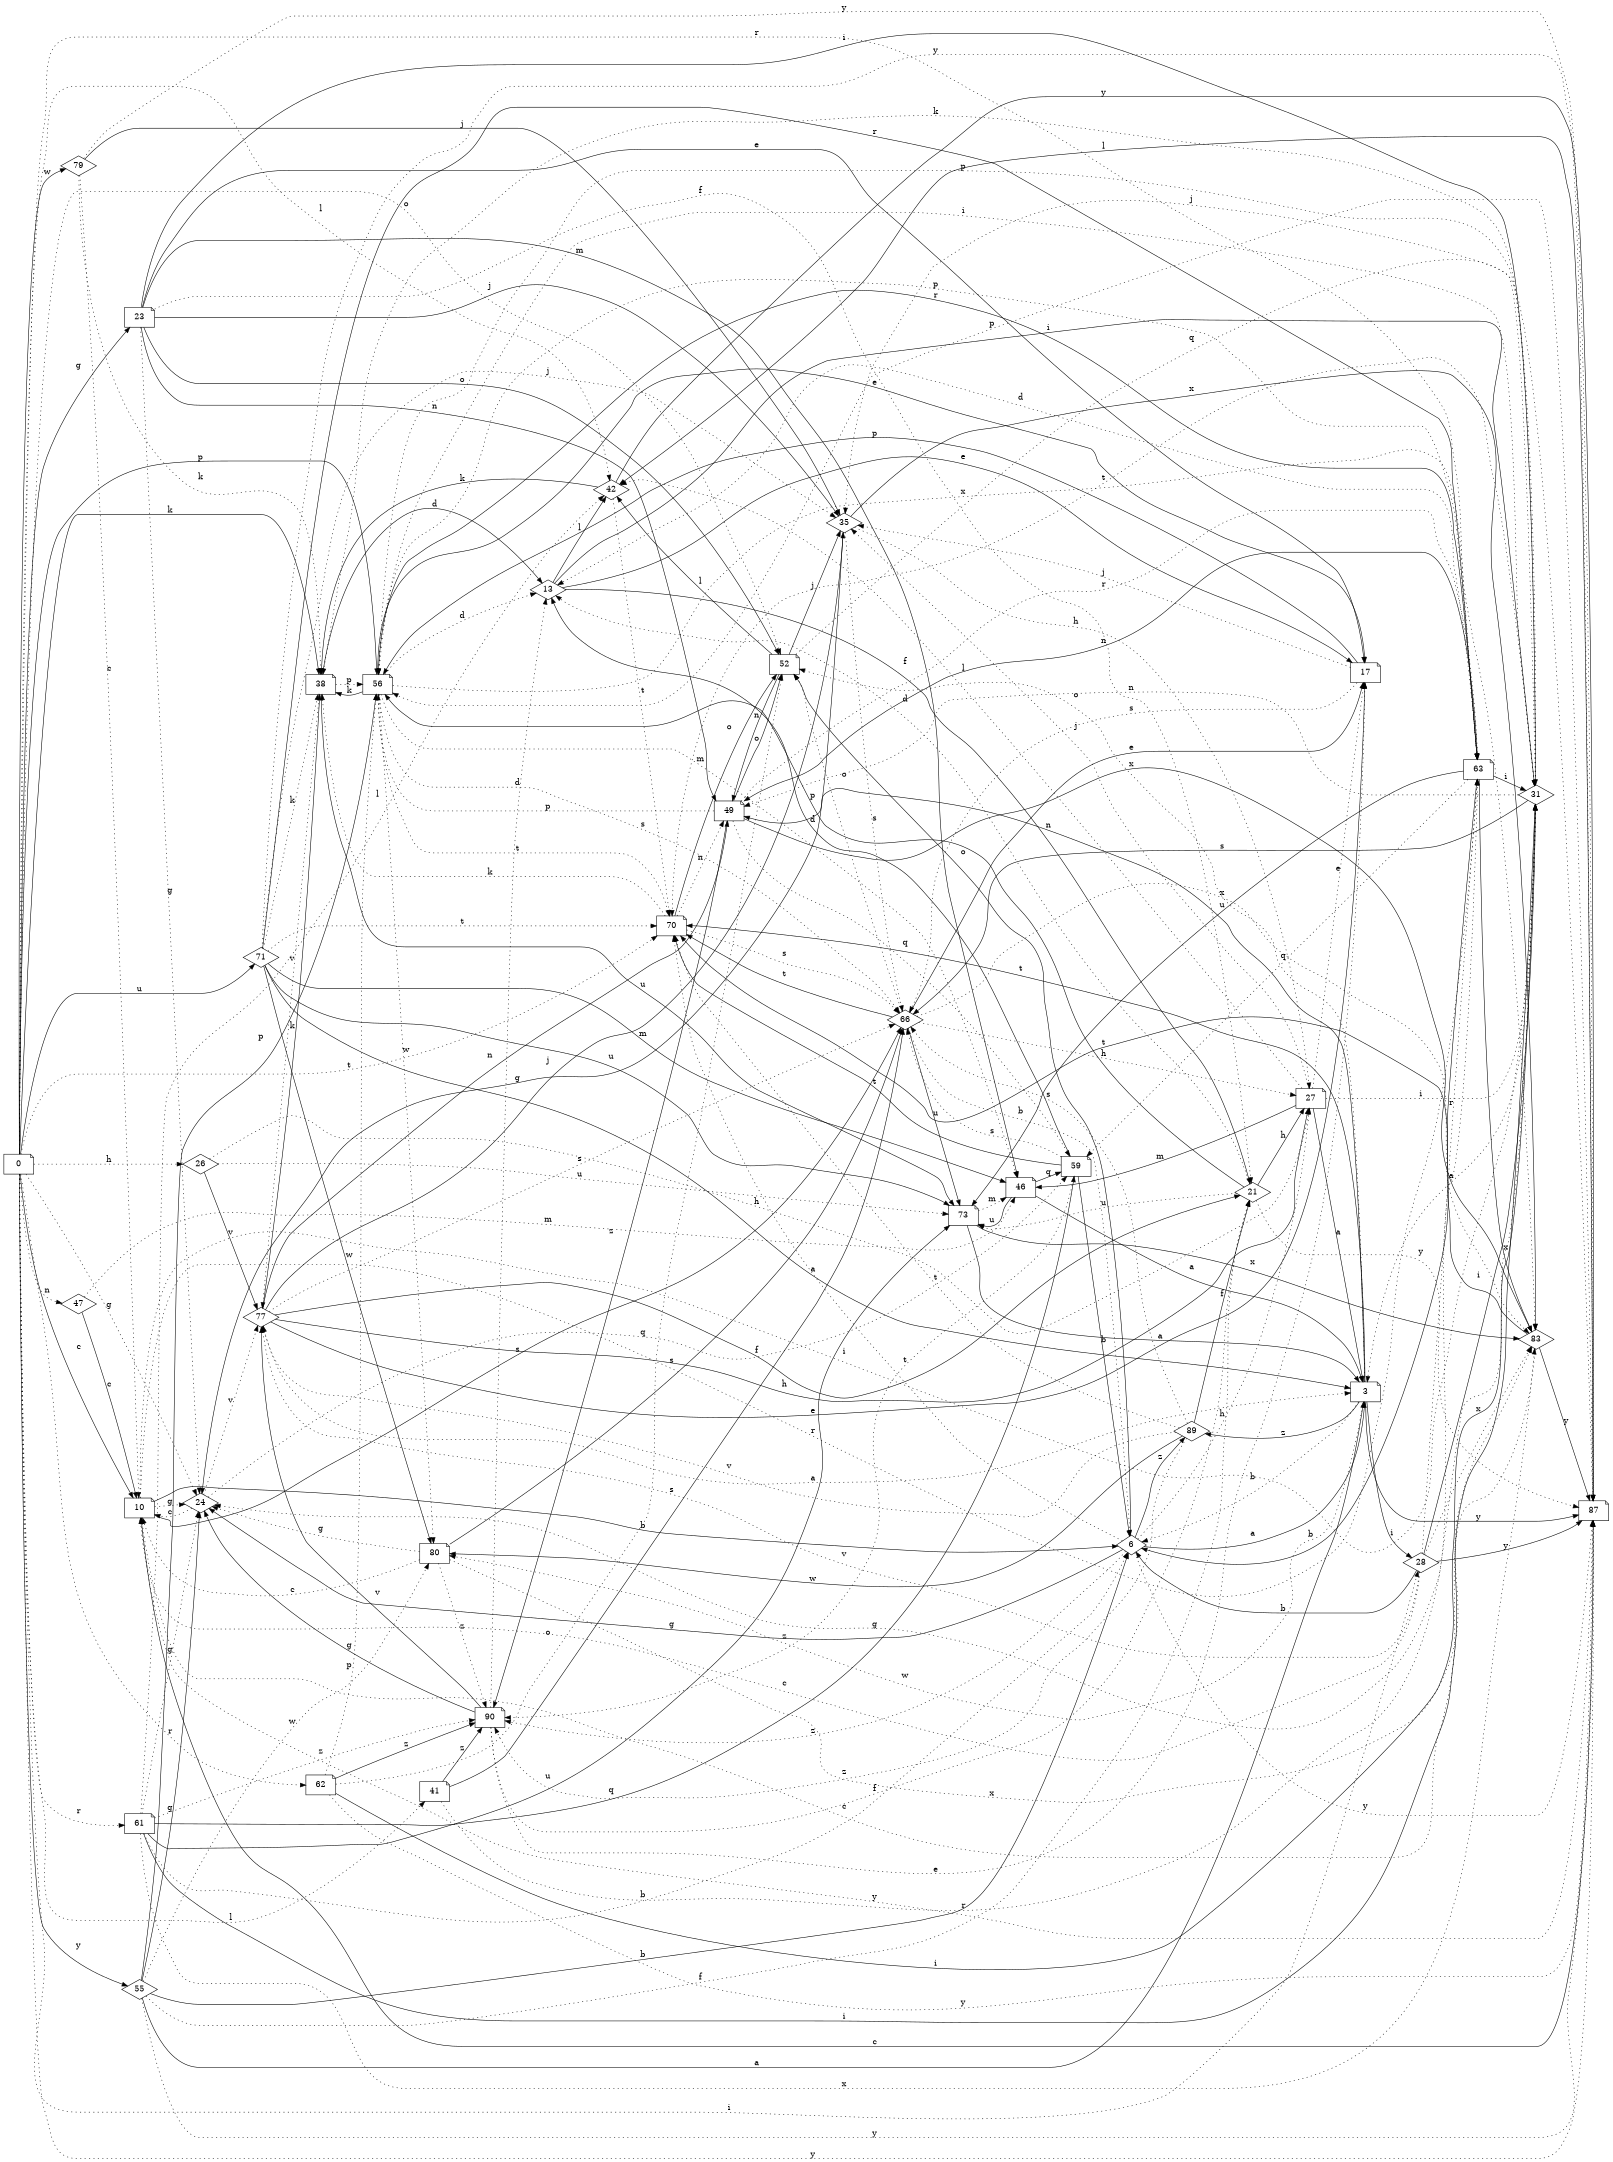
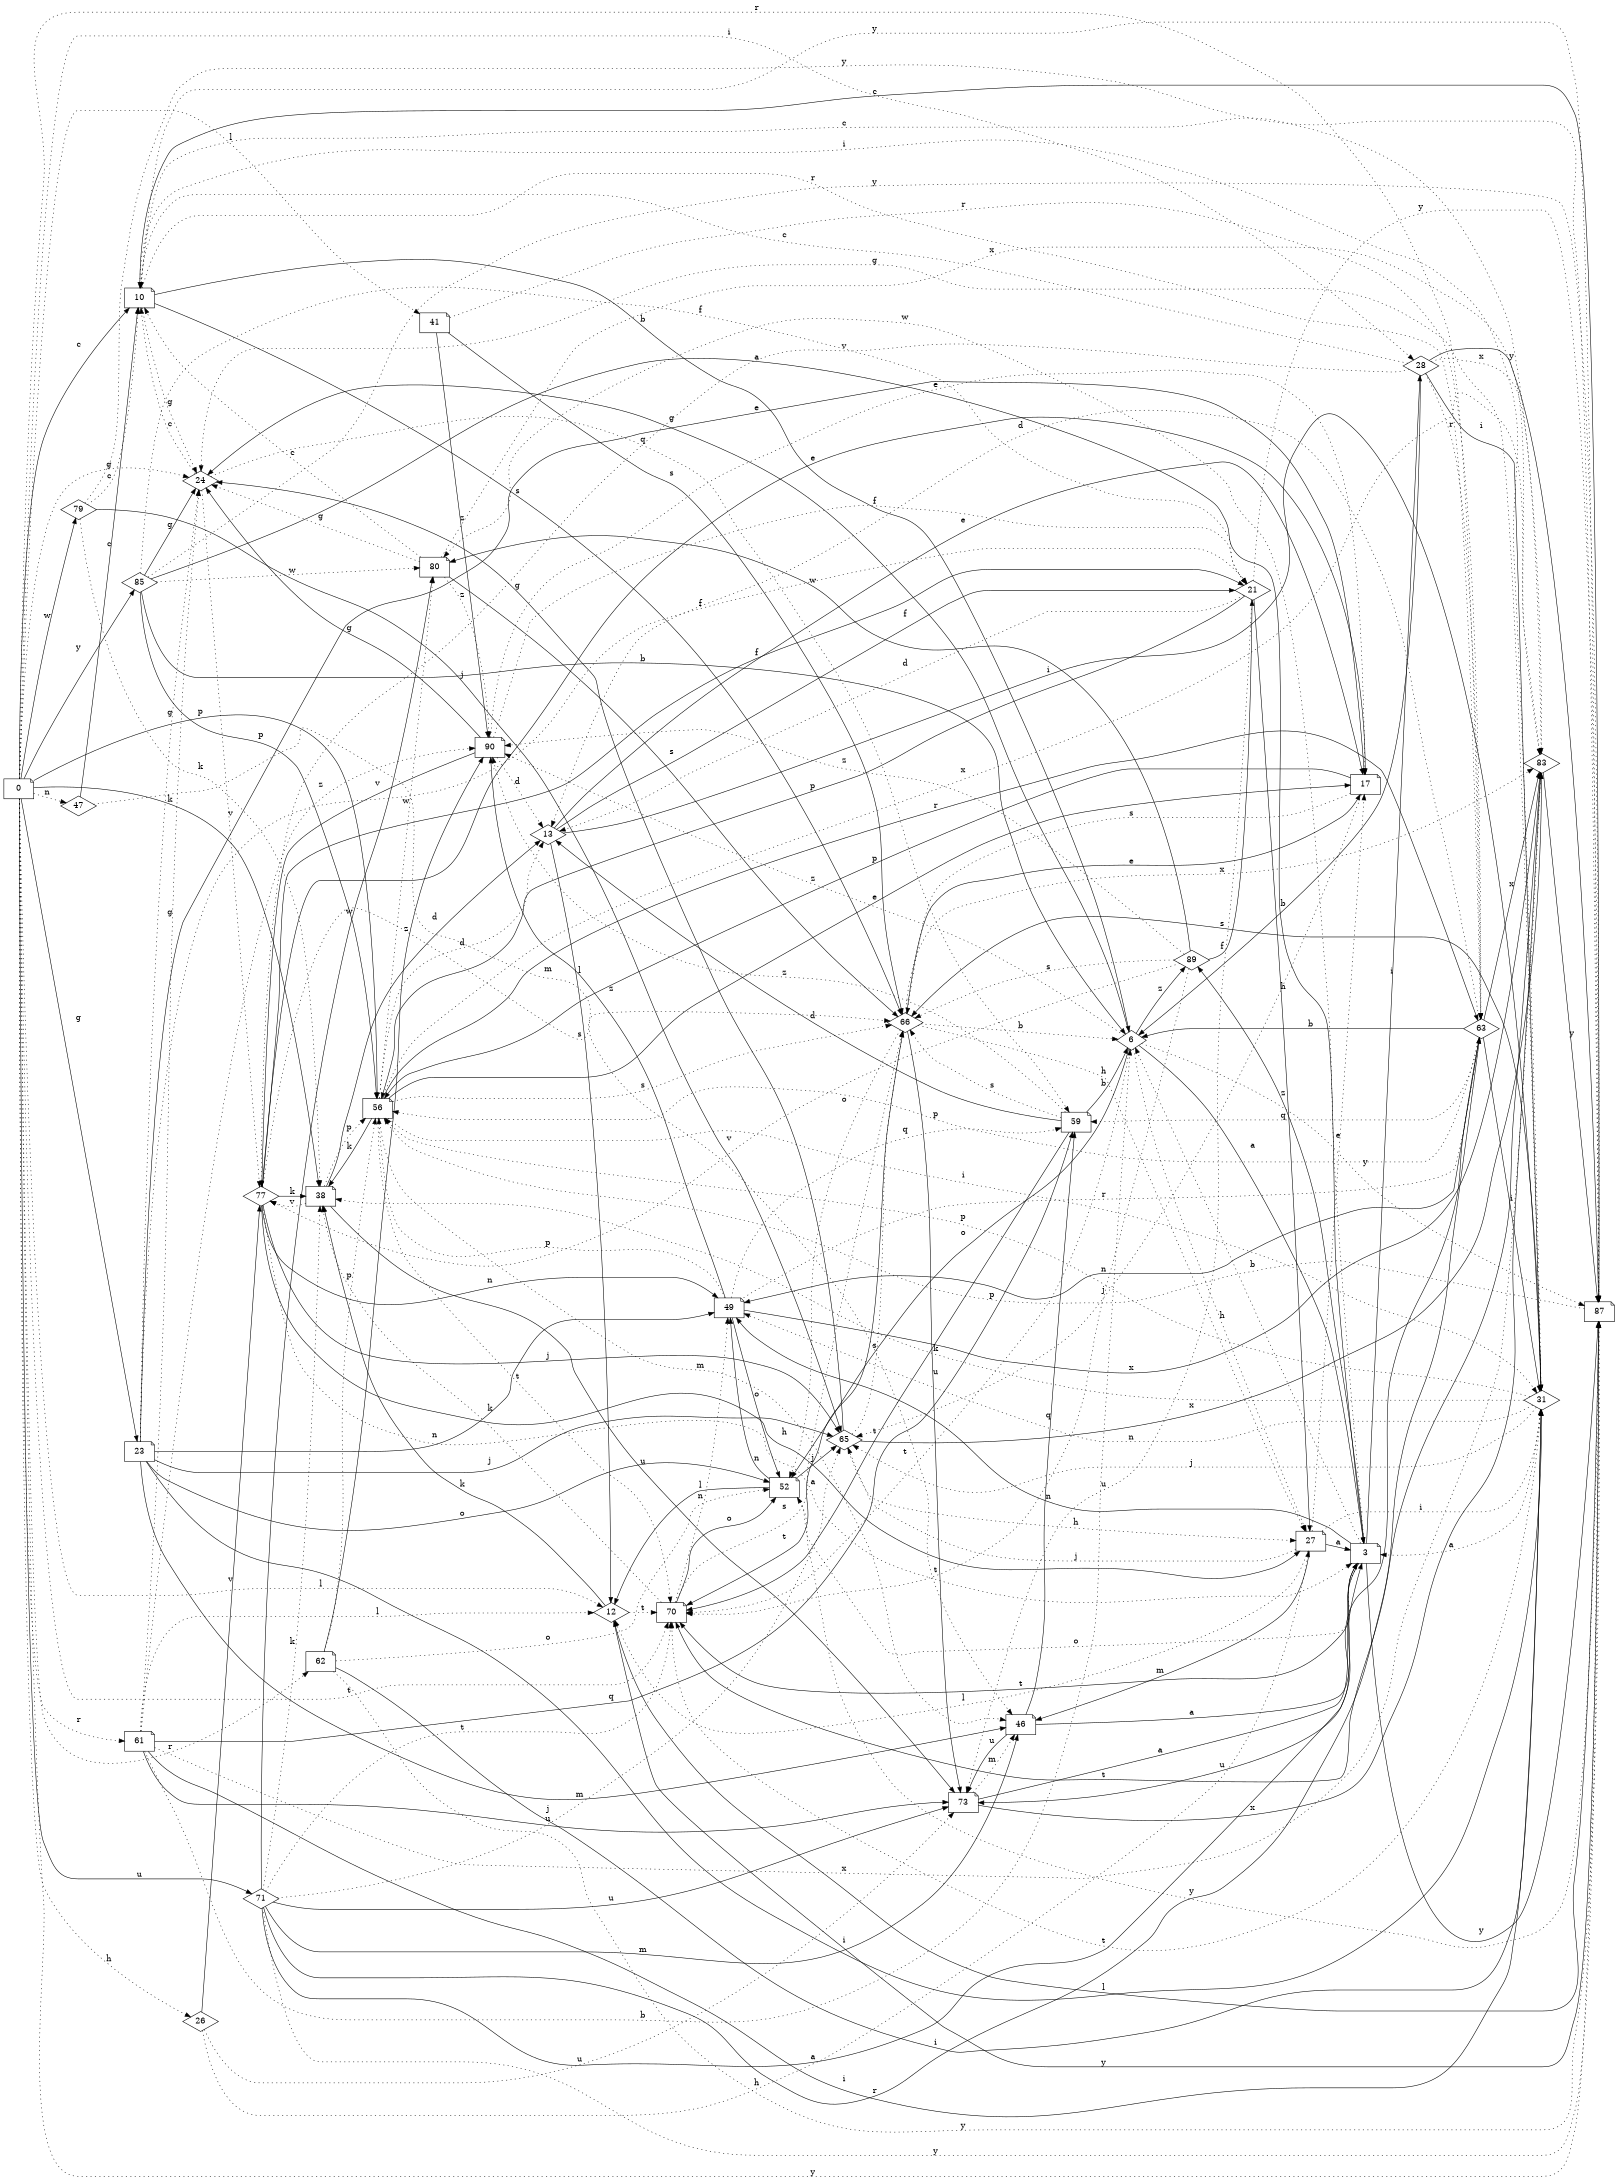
(70, 209) -> none
(1192, 338) -> (1192, 1891)
(611, 490) -> (611, 1612)
(844, 523) -> (844, 1440)
(1479, 769) -> (1481, 1029)
(140, 1989) -> (140, 583)
